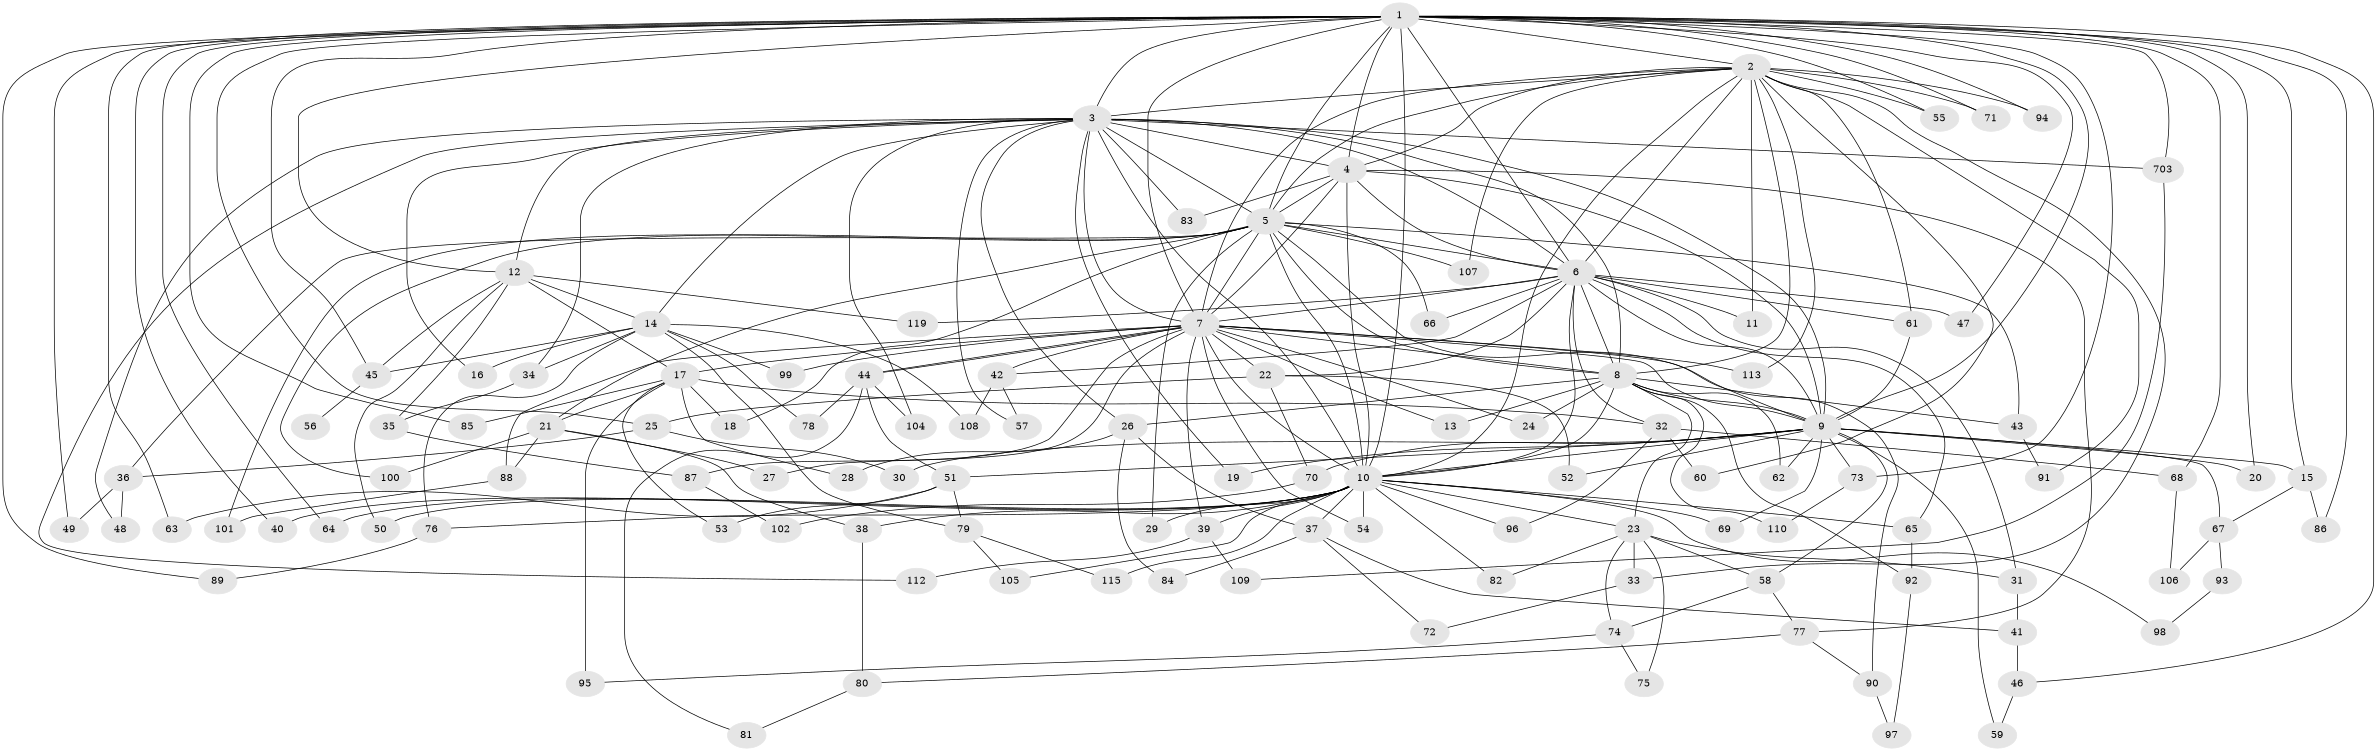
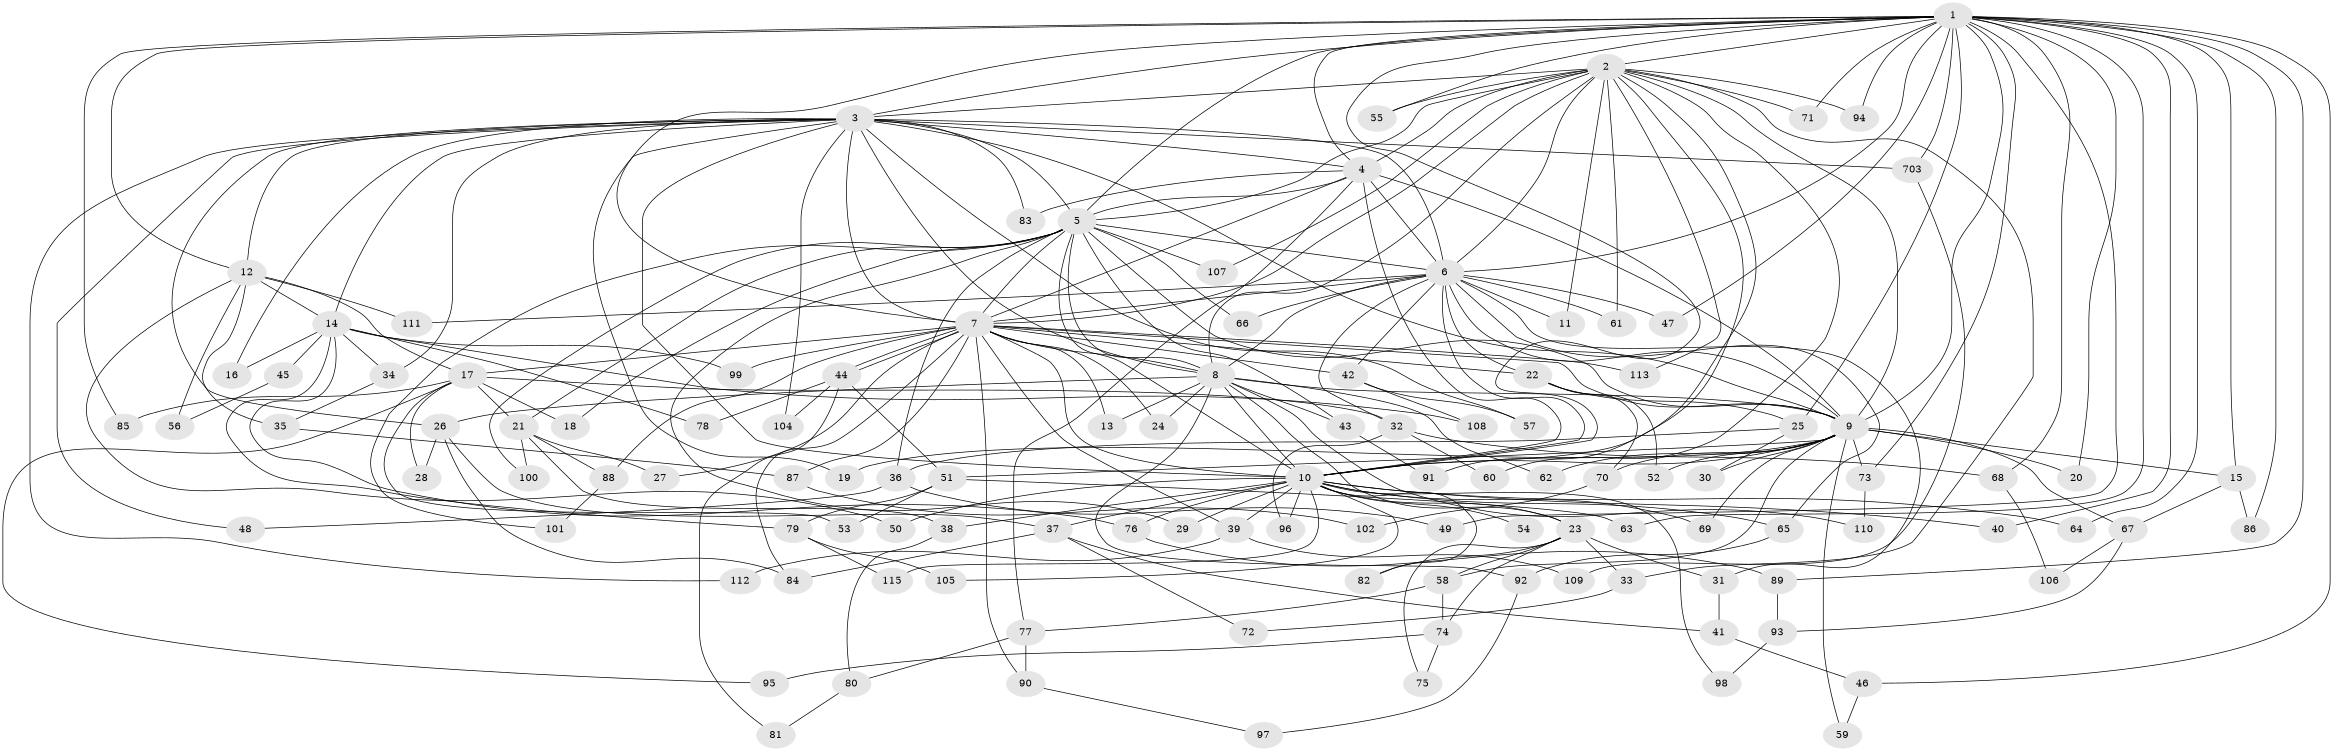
(634, 37) -> none
(439, 320) -> (207, 348)
(917, 324) -> (412, 324)
(1885, 388) -> (1840, 179)
(1253, 448) -> (826, 445)
none -> (1778, 607)
